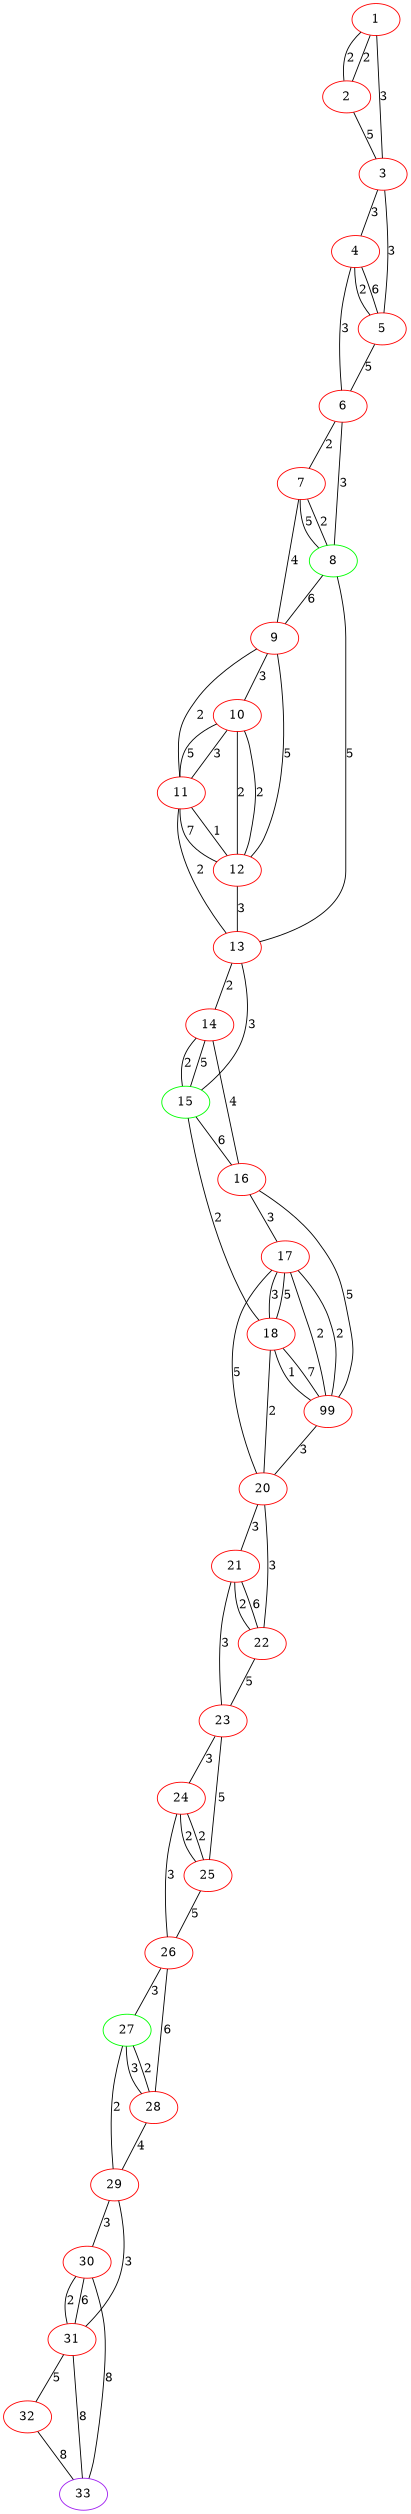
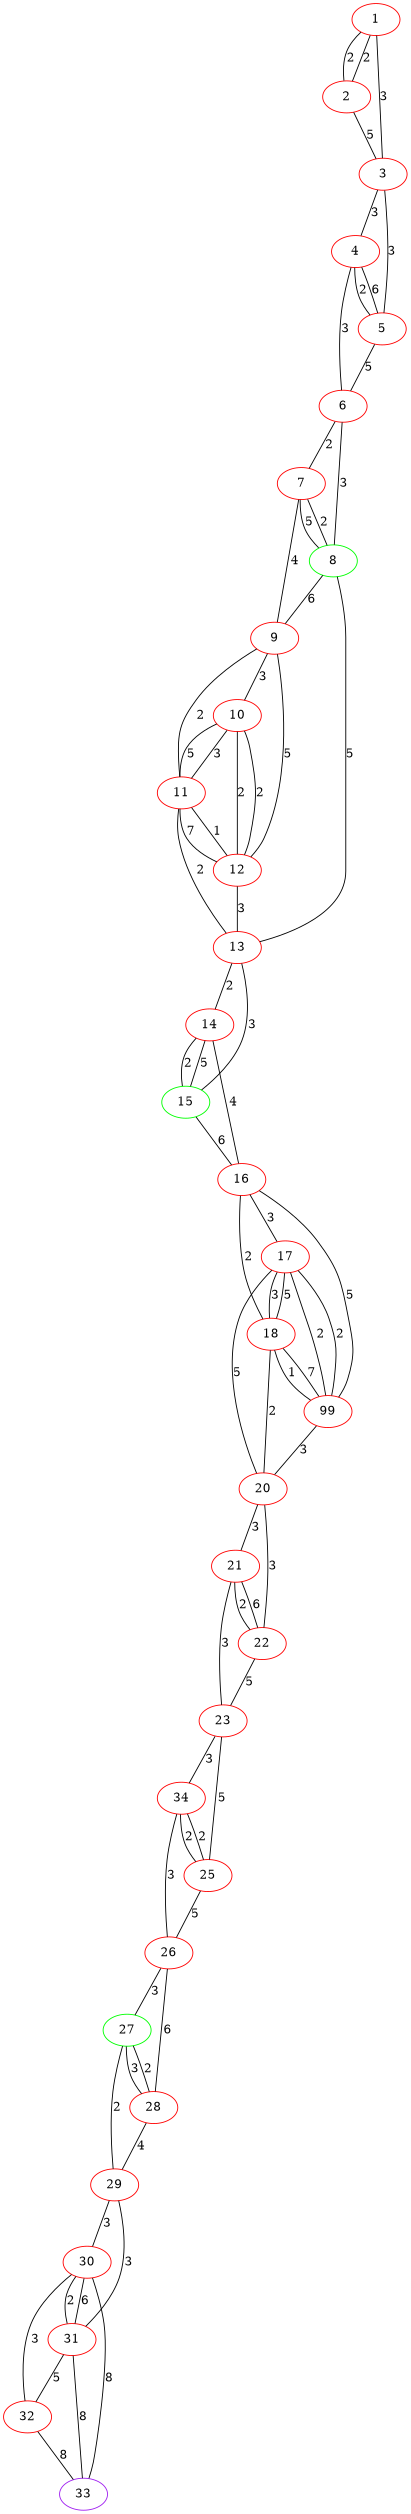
(213, 1223) -> (242, 1259)
(181, 1798) -> (181, 1798)
none -> (29, 2330)
